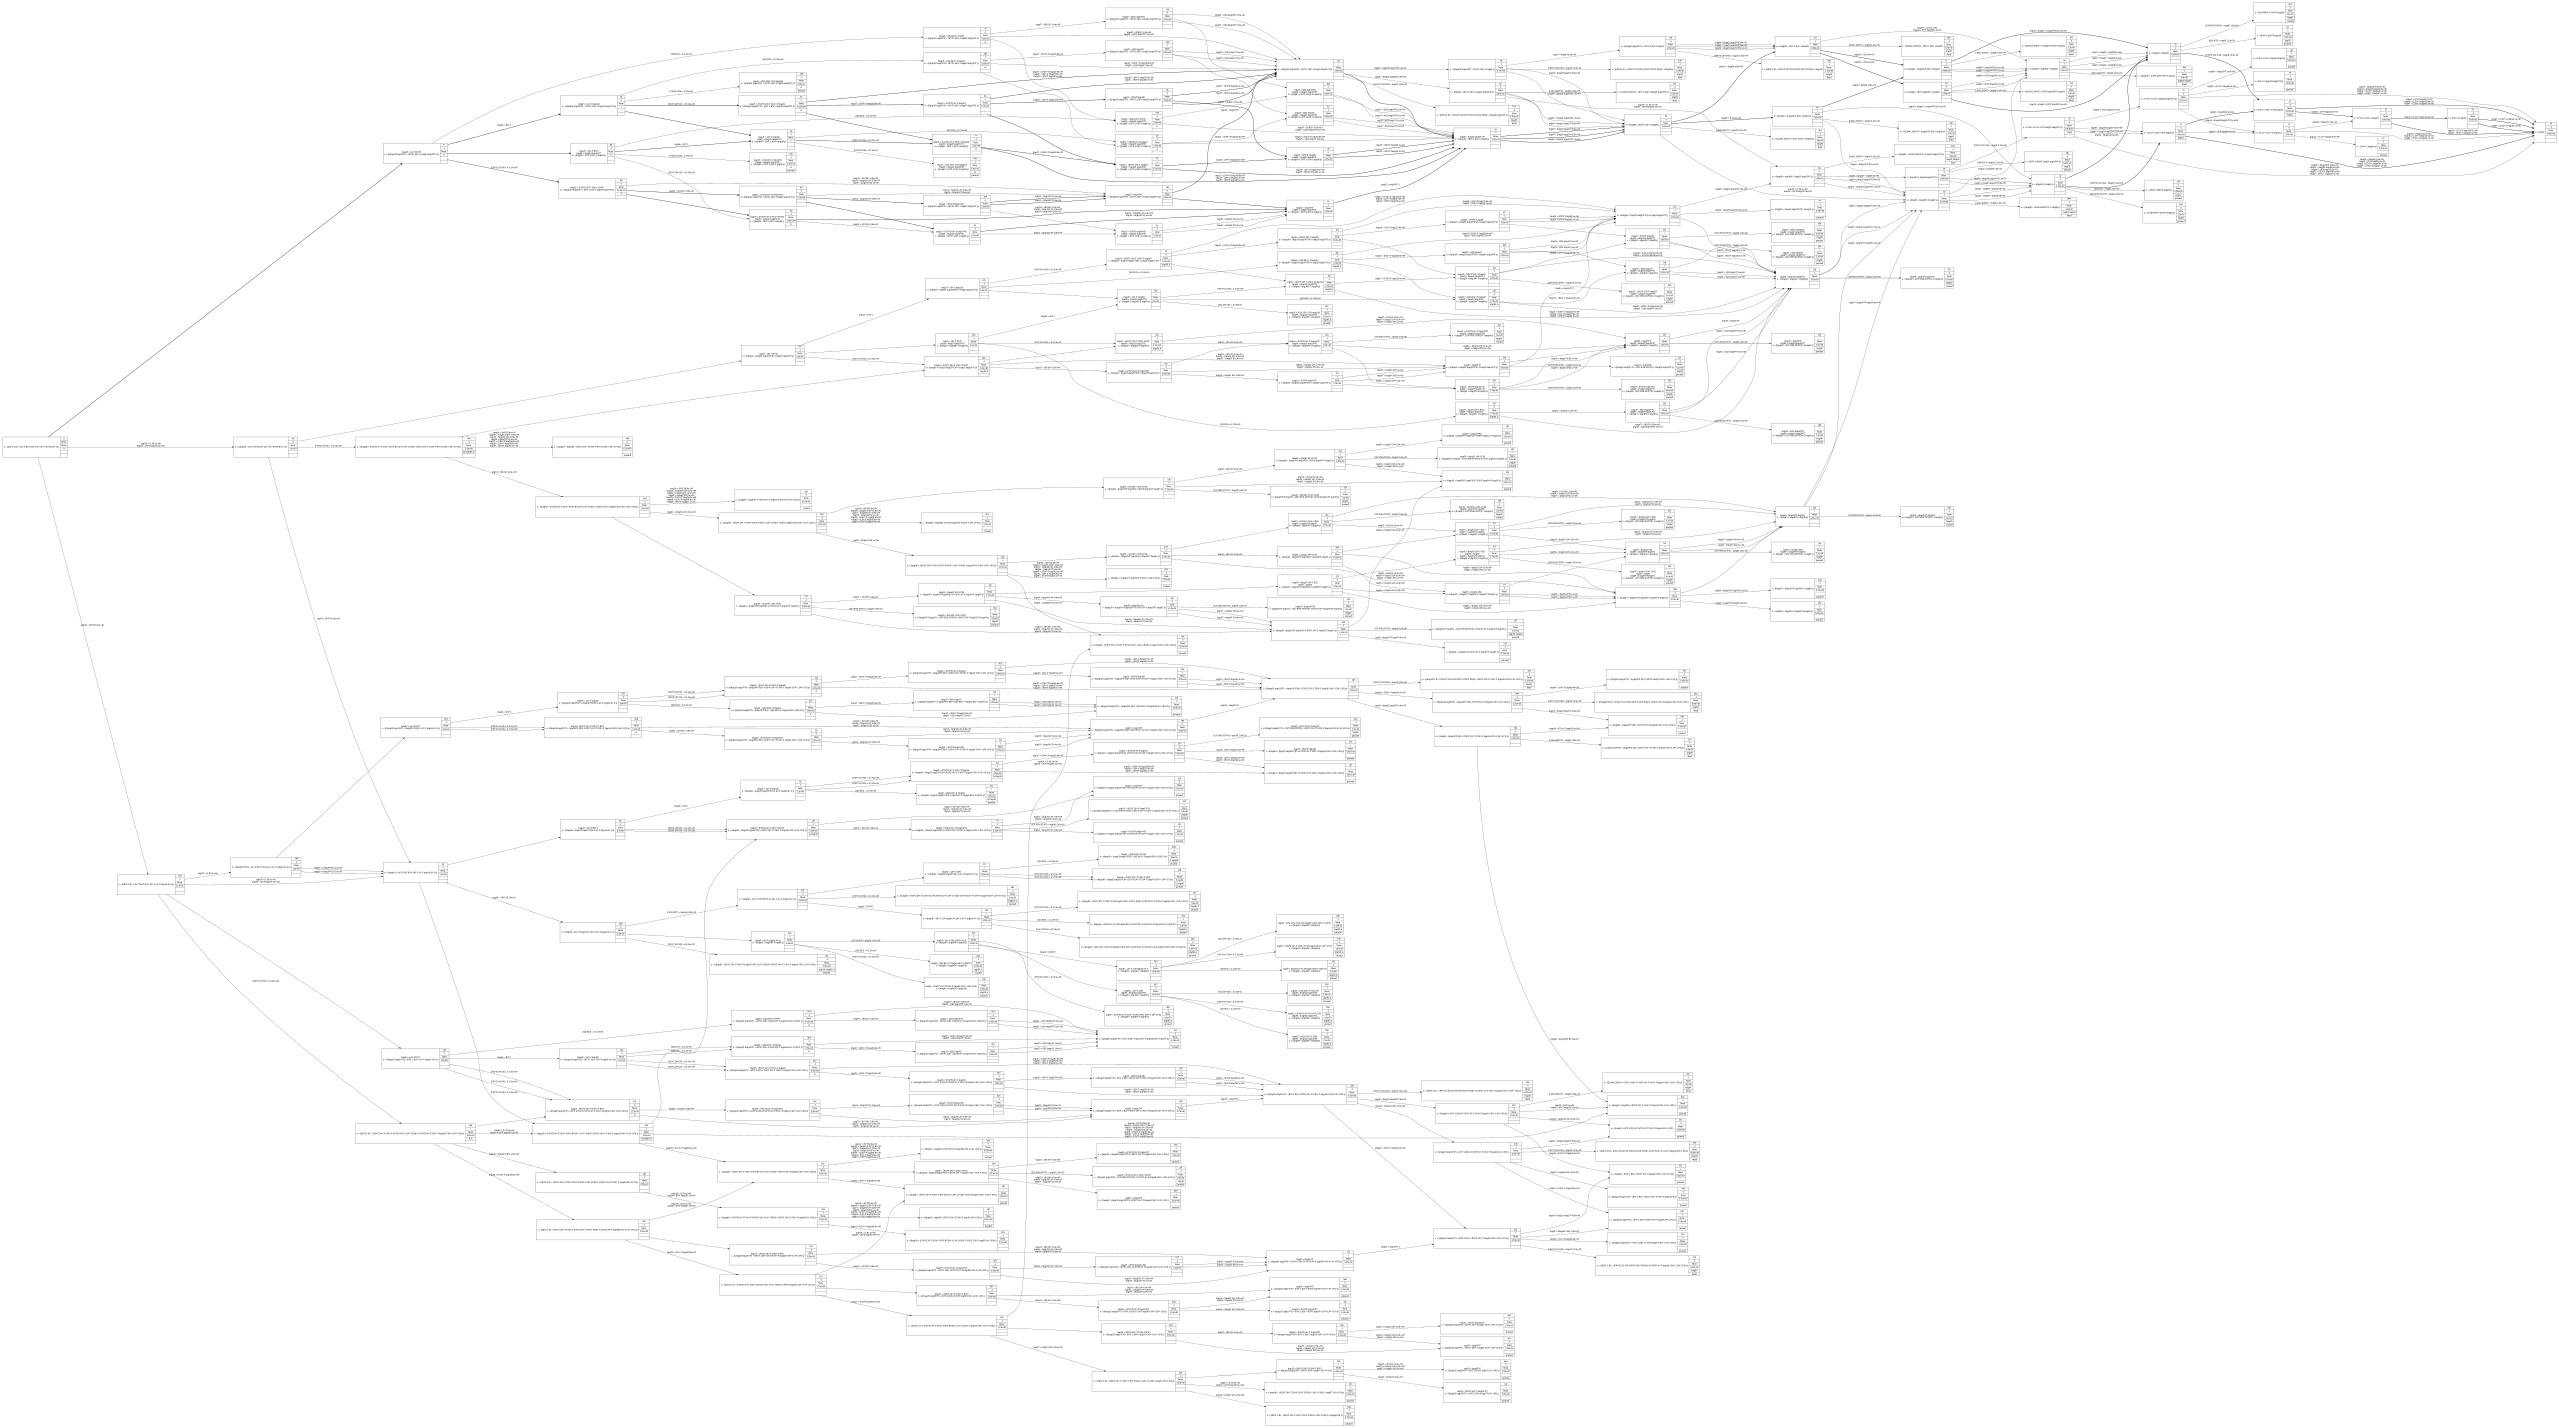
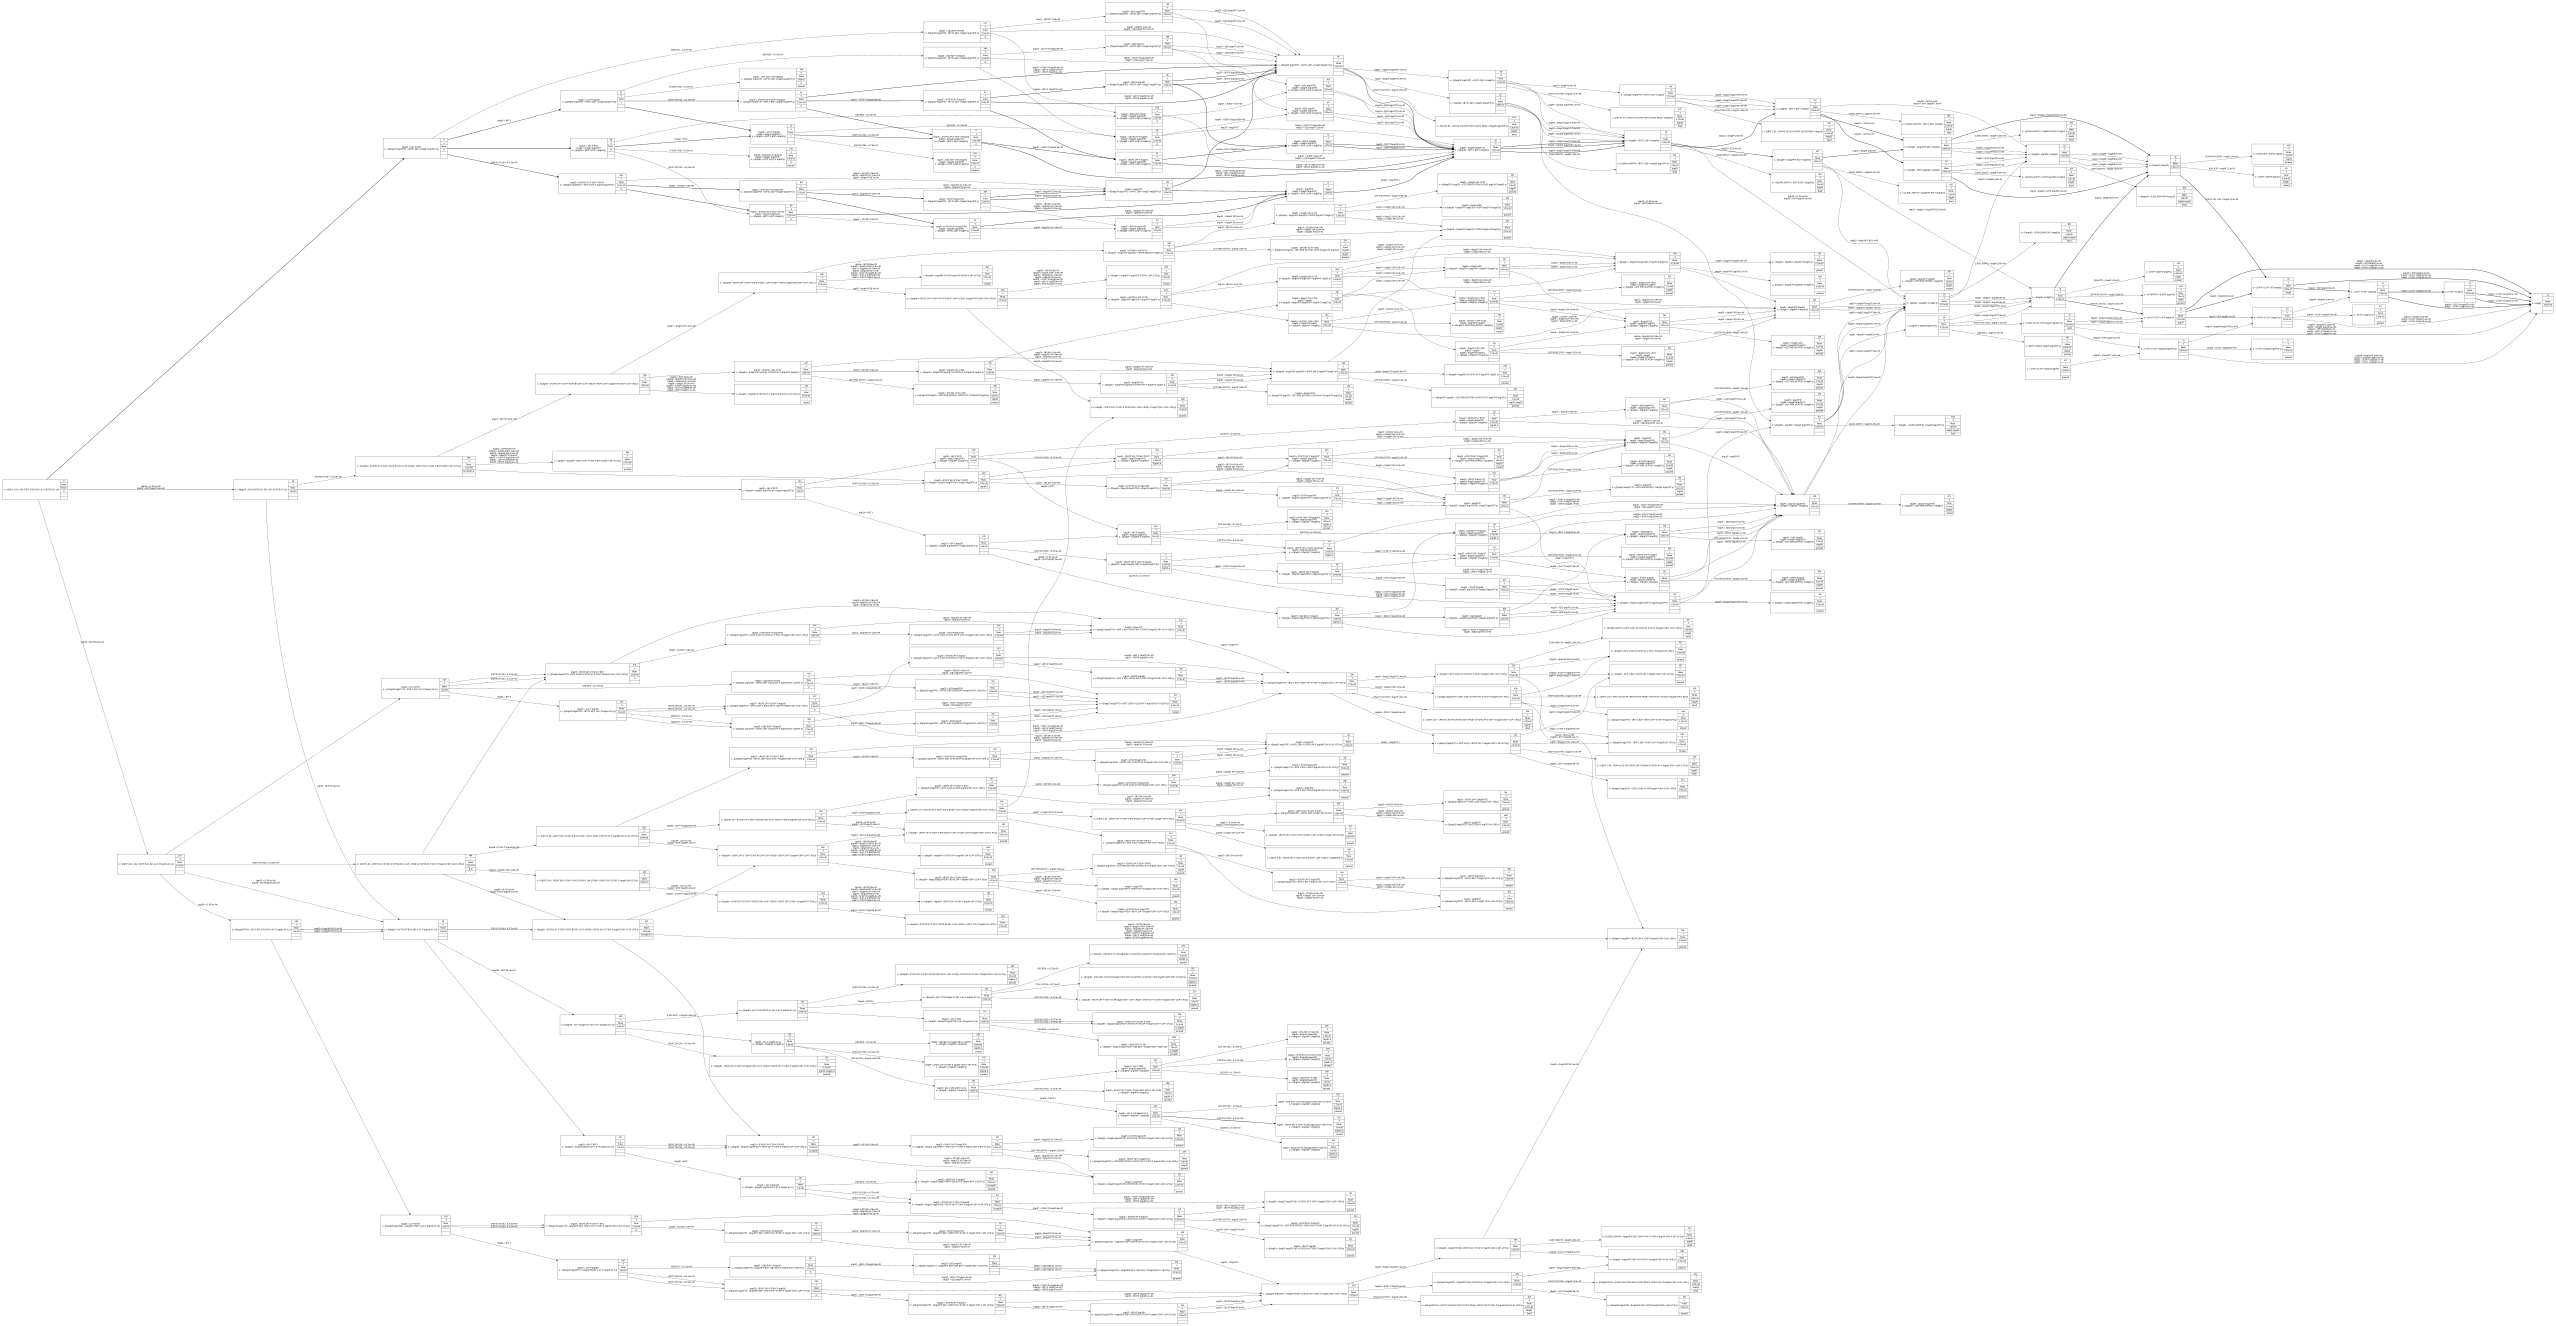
(2220, 79) -> (2105, 359)
(1218, 960) -> (1218, 1120)
